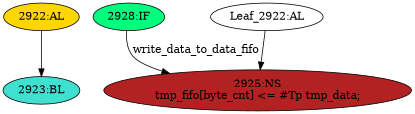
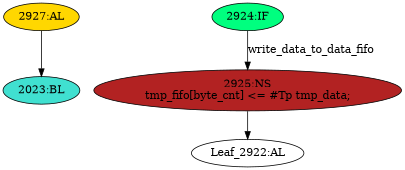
(41, 17) -> (41, 17)
(129, 17) -> (248, 17)
(263, 46) -> (248, 121)
(41, 90) -> (41, 90)
